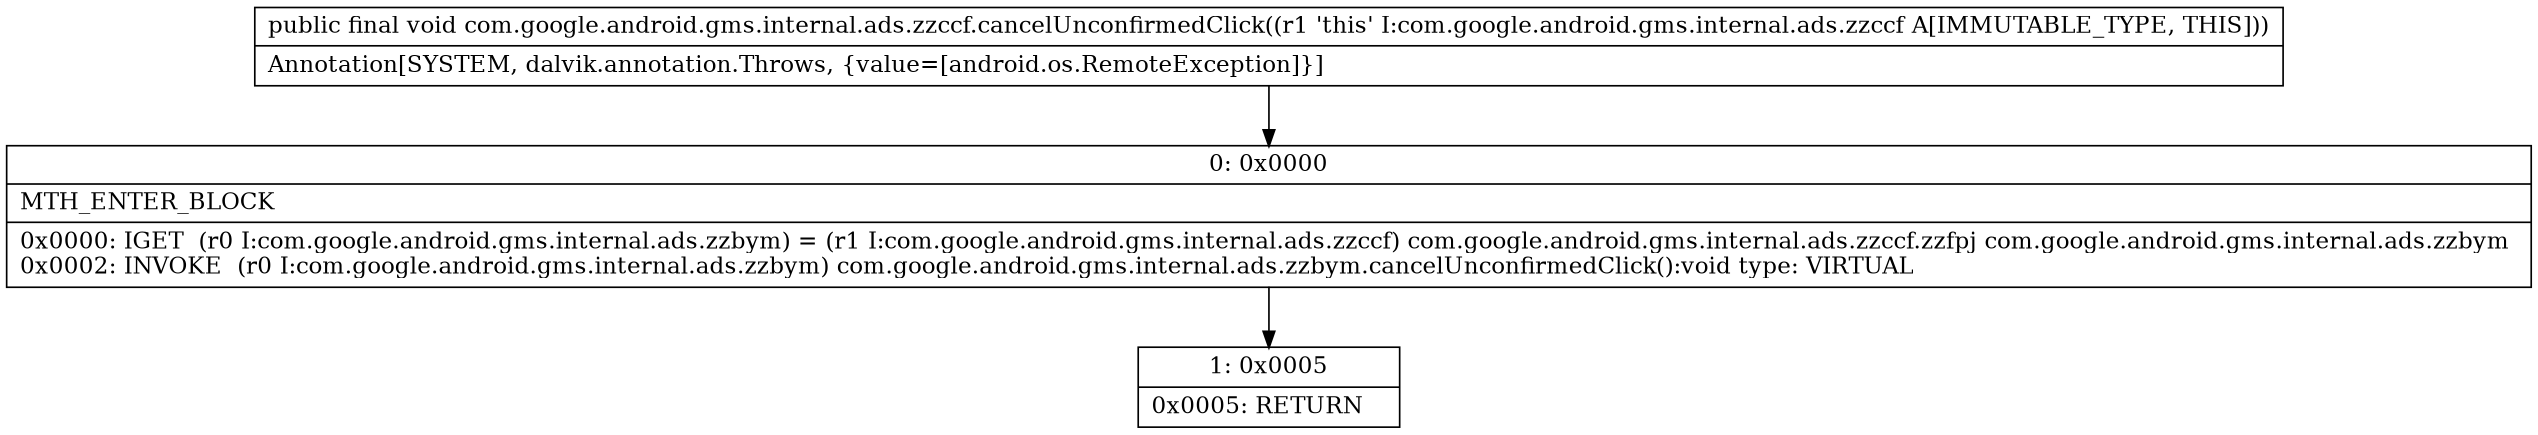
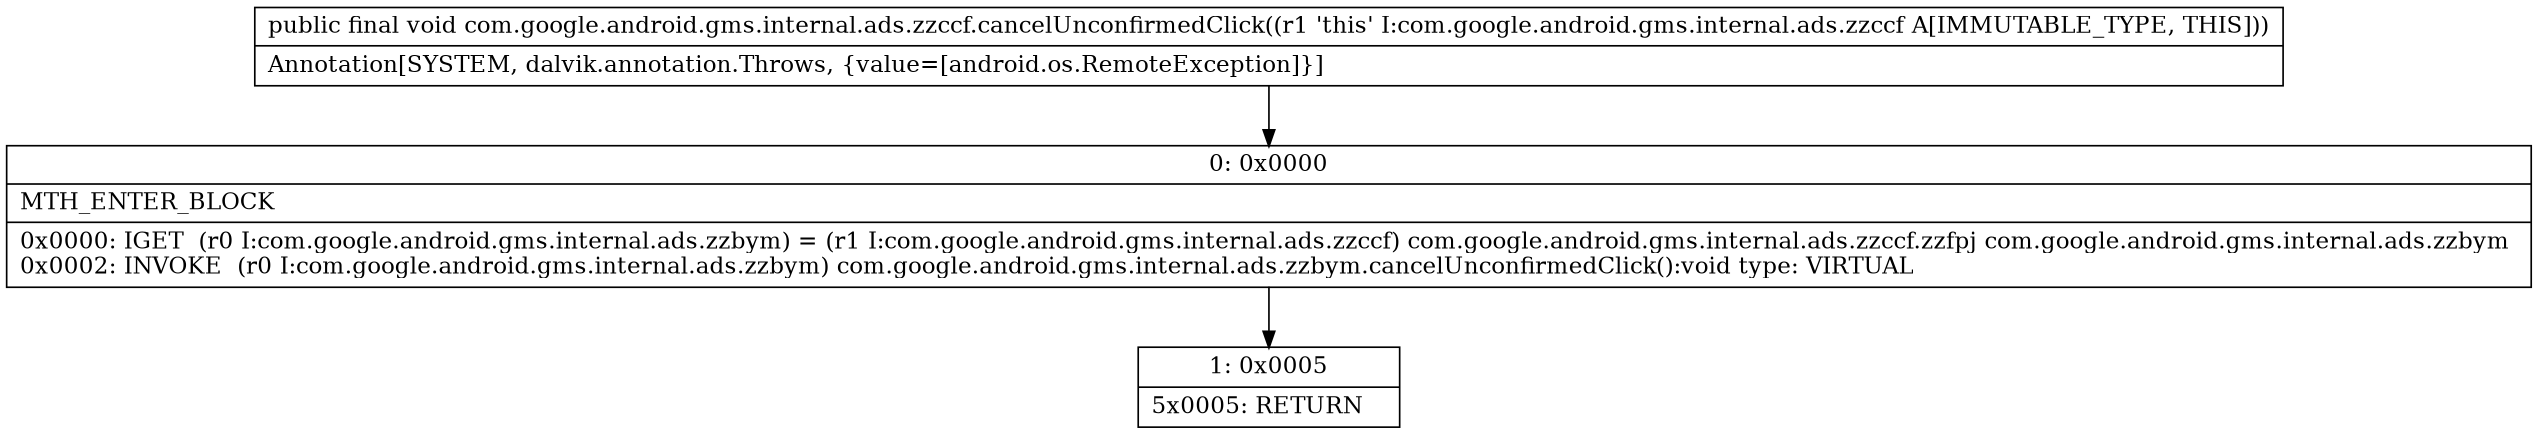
(1269, 406) -> (1269, 406)
